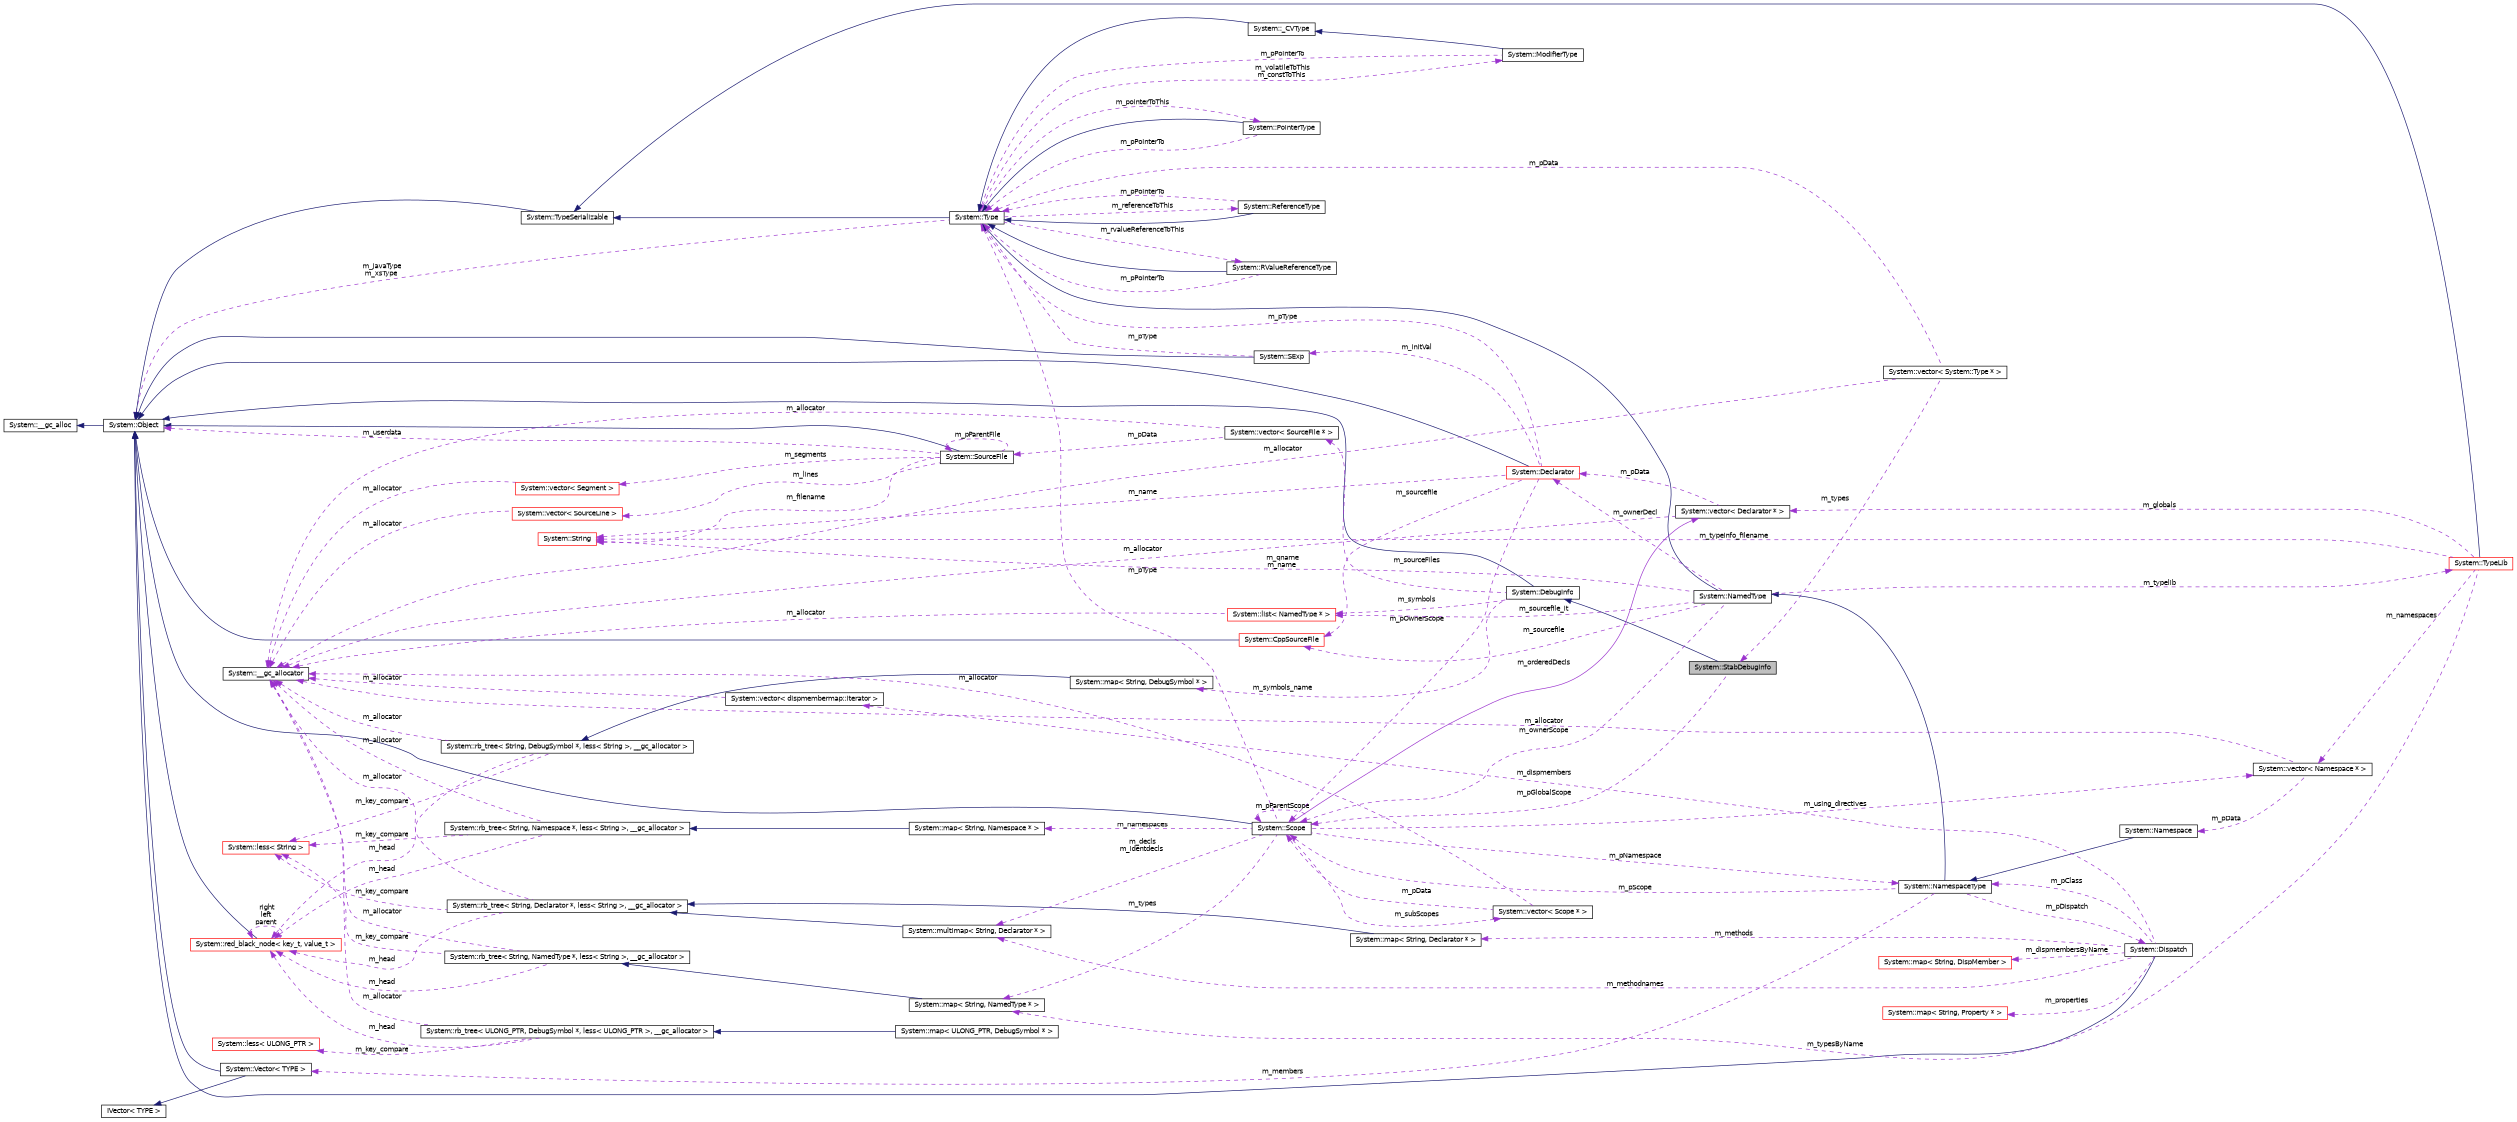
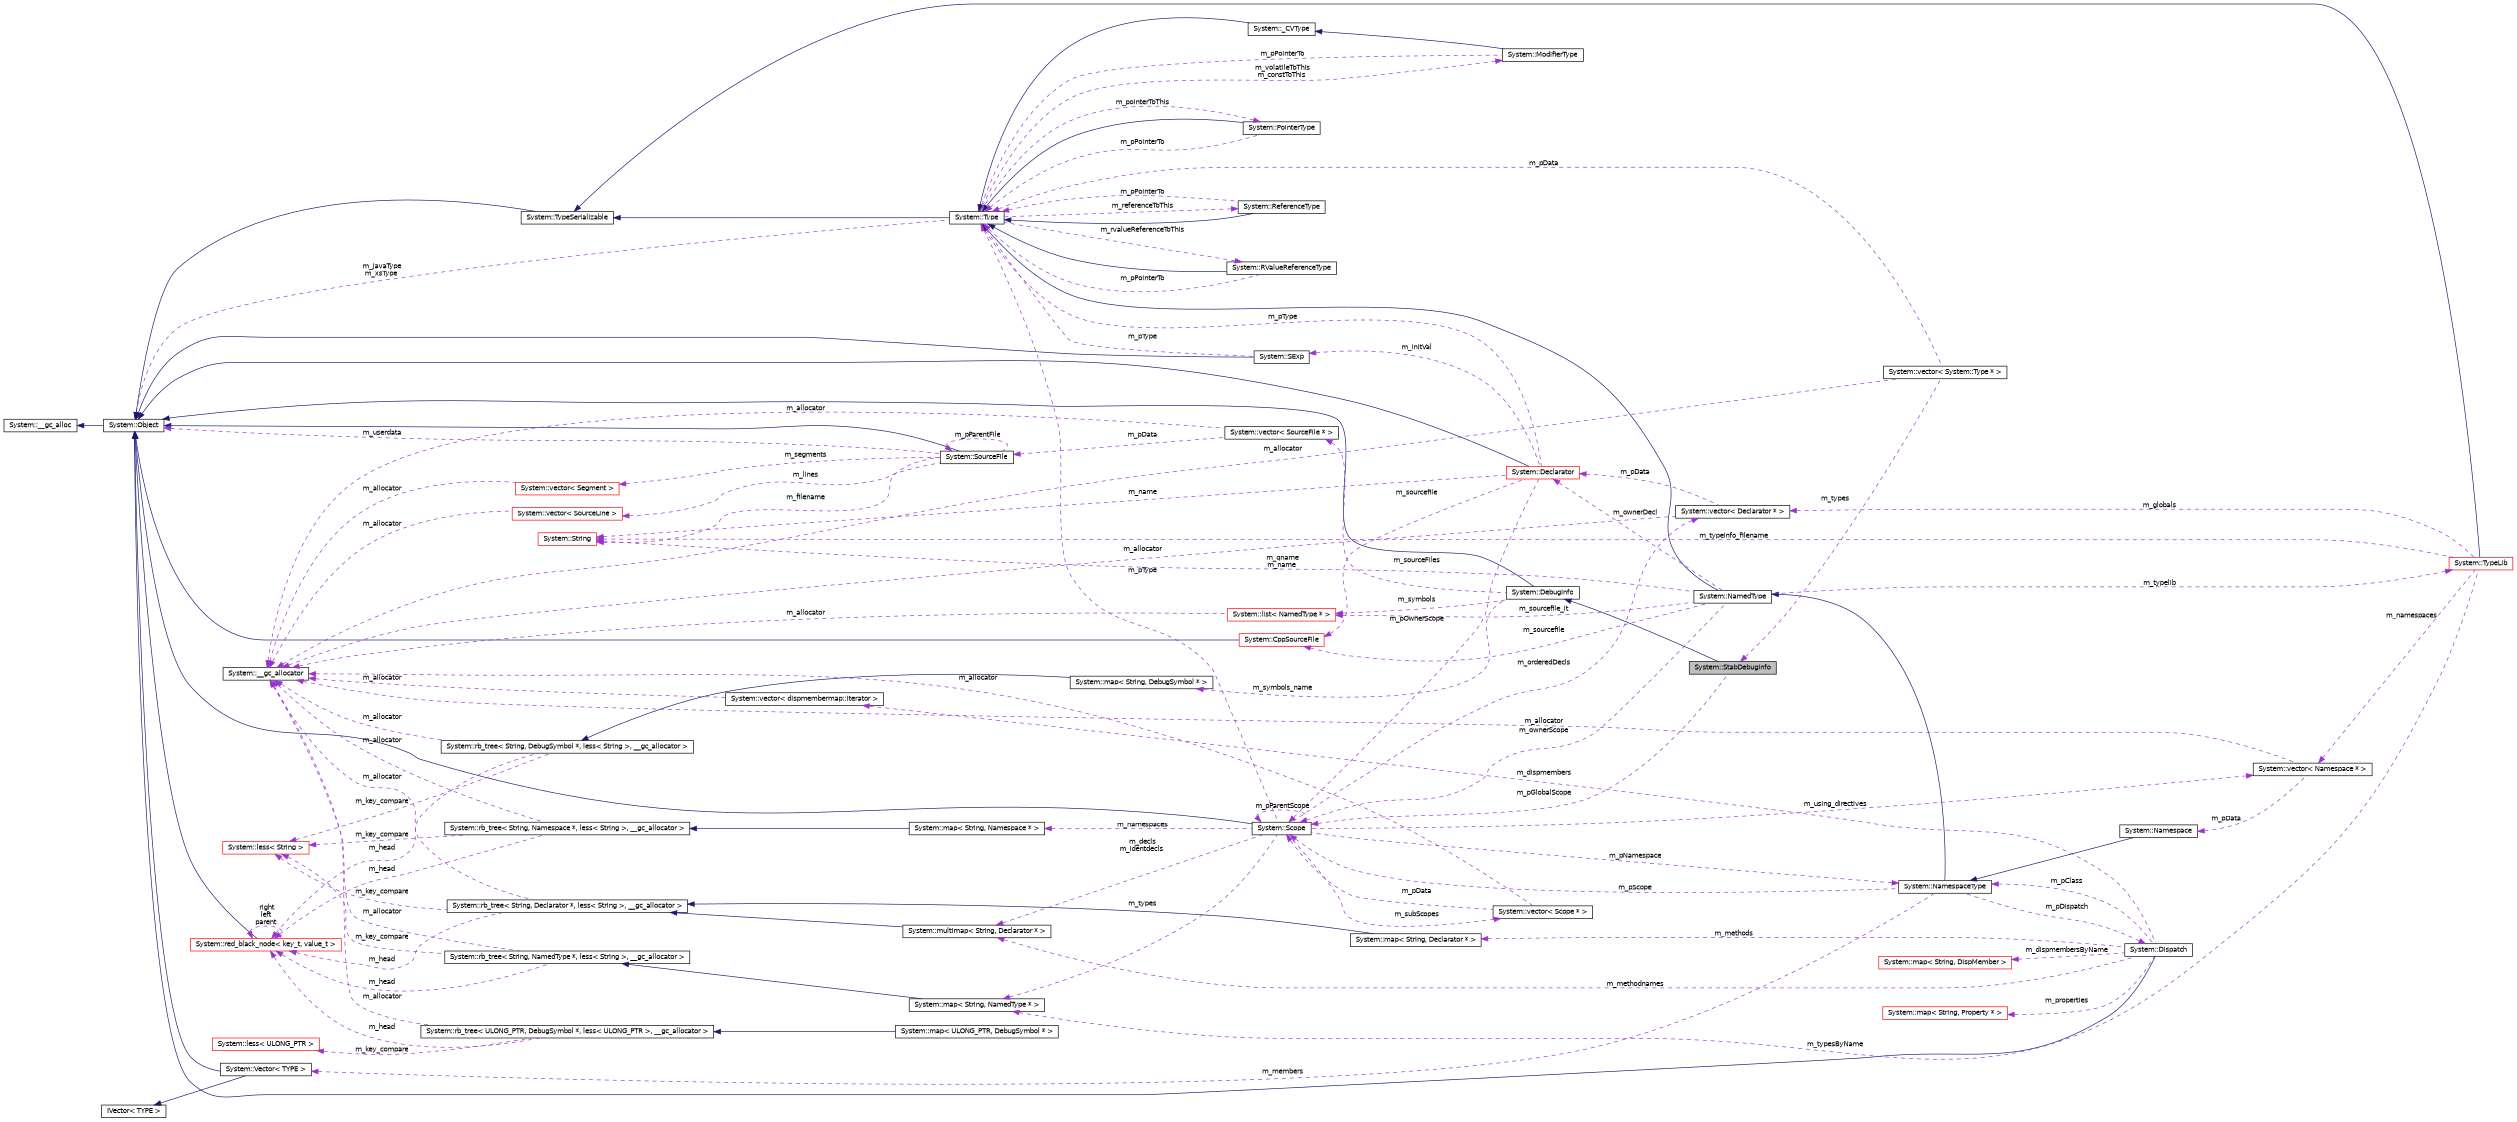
(1519, 693) -> (1519, 693)
